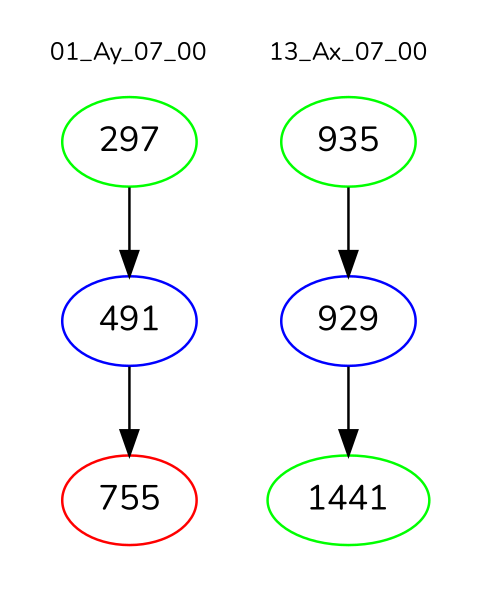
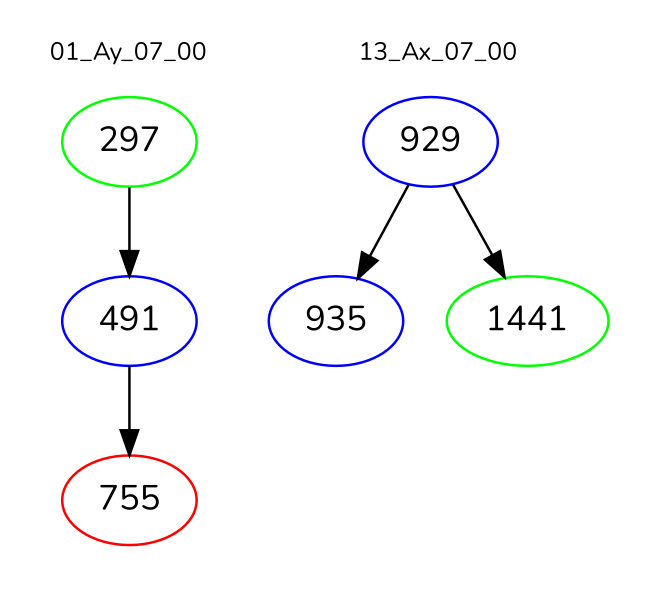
(348, 142) -> (336, 321)
(348, 219) -> (389, 220)
